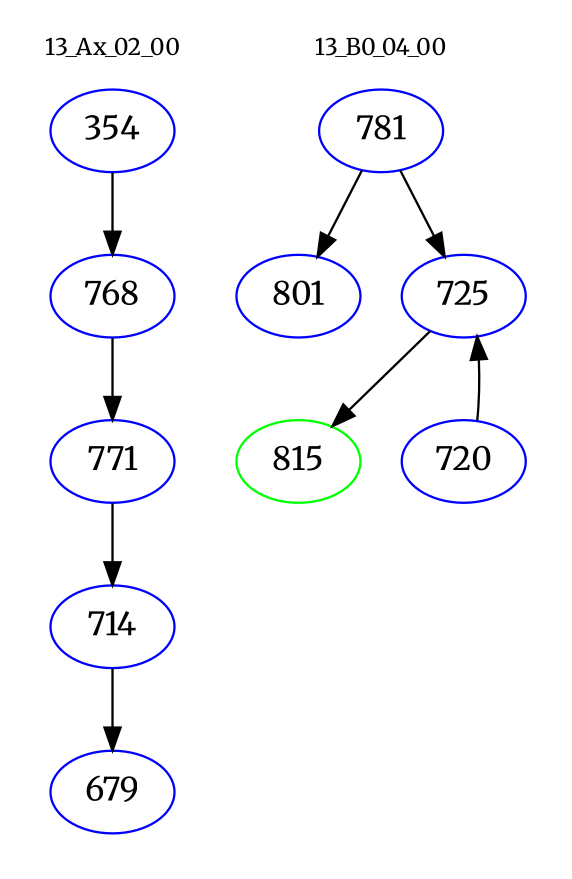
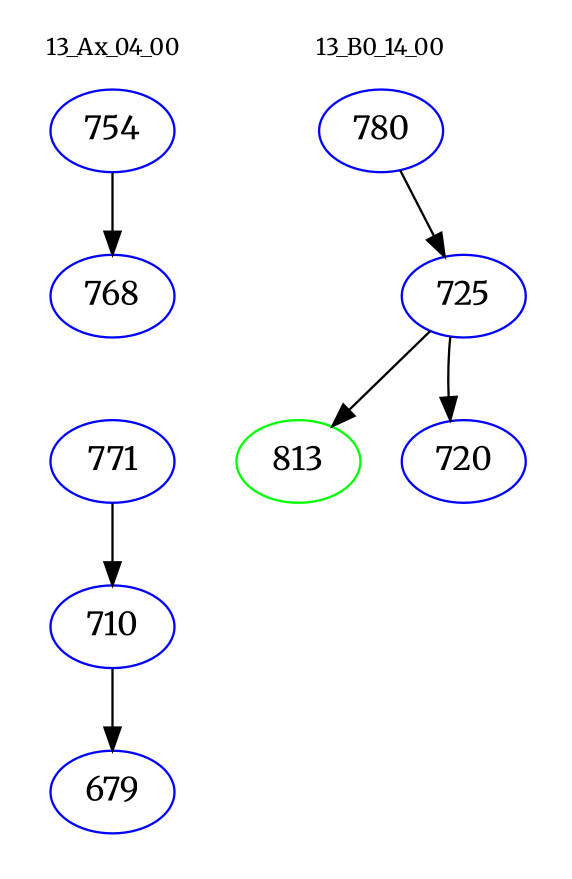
(114, 49) -> (114, 49)
(381, 49) -> (381, 49)
(112, 131) -> (112, 131)
(381, 131) -> (381, 131)
(298, 296) -> none
(112, 368) -> none
(479, 390) -> (448, 367)
(298, 461) -> (298, 461)
(112, 627) -> (112, 627)
